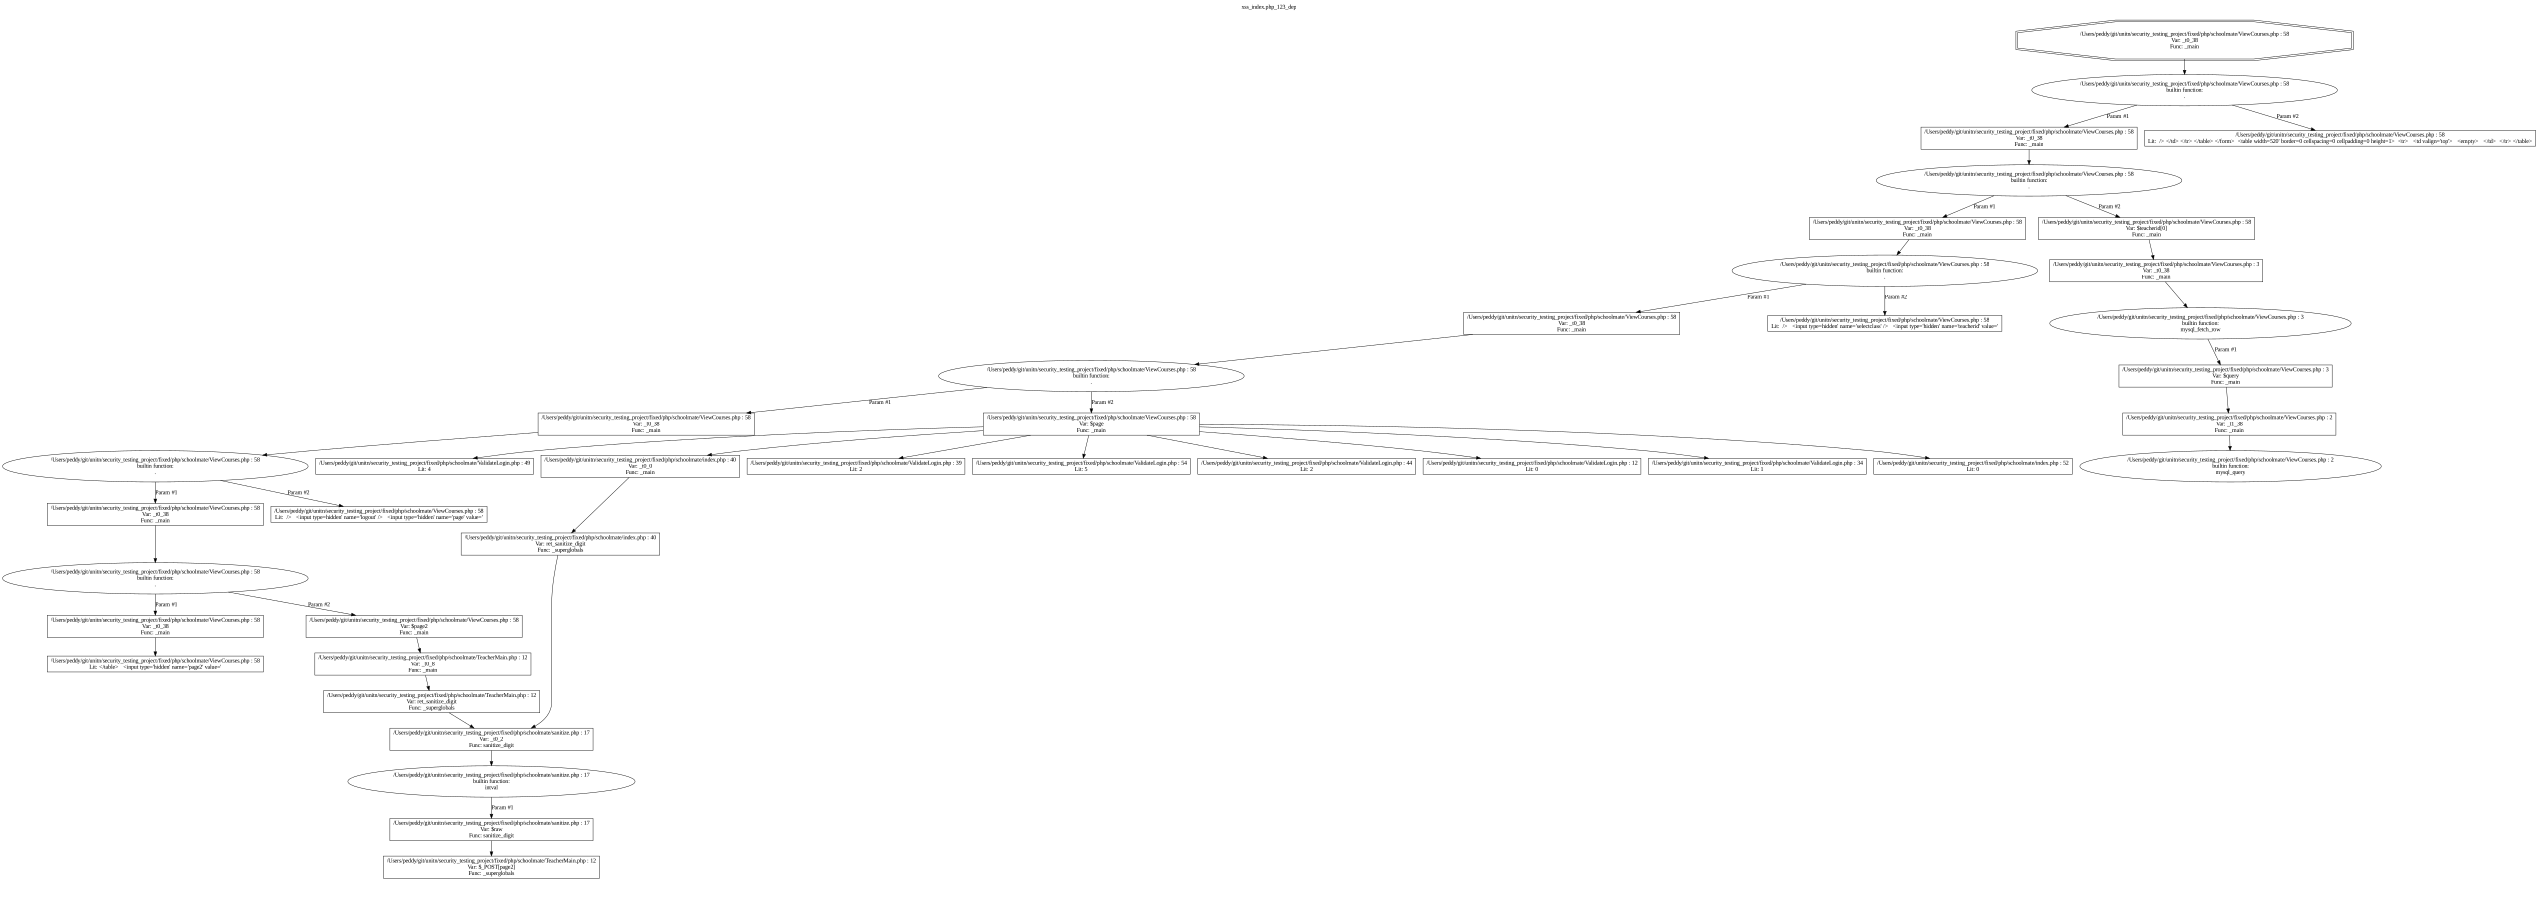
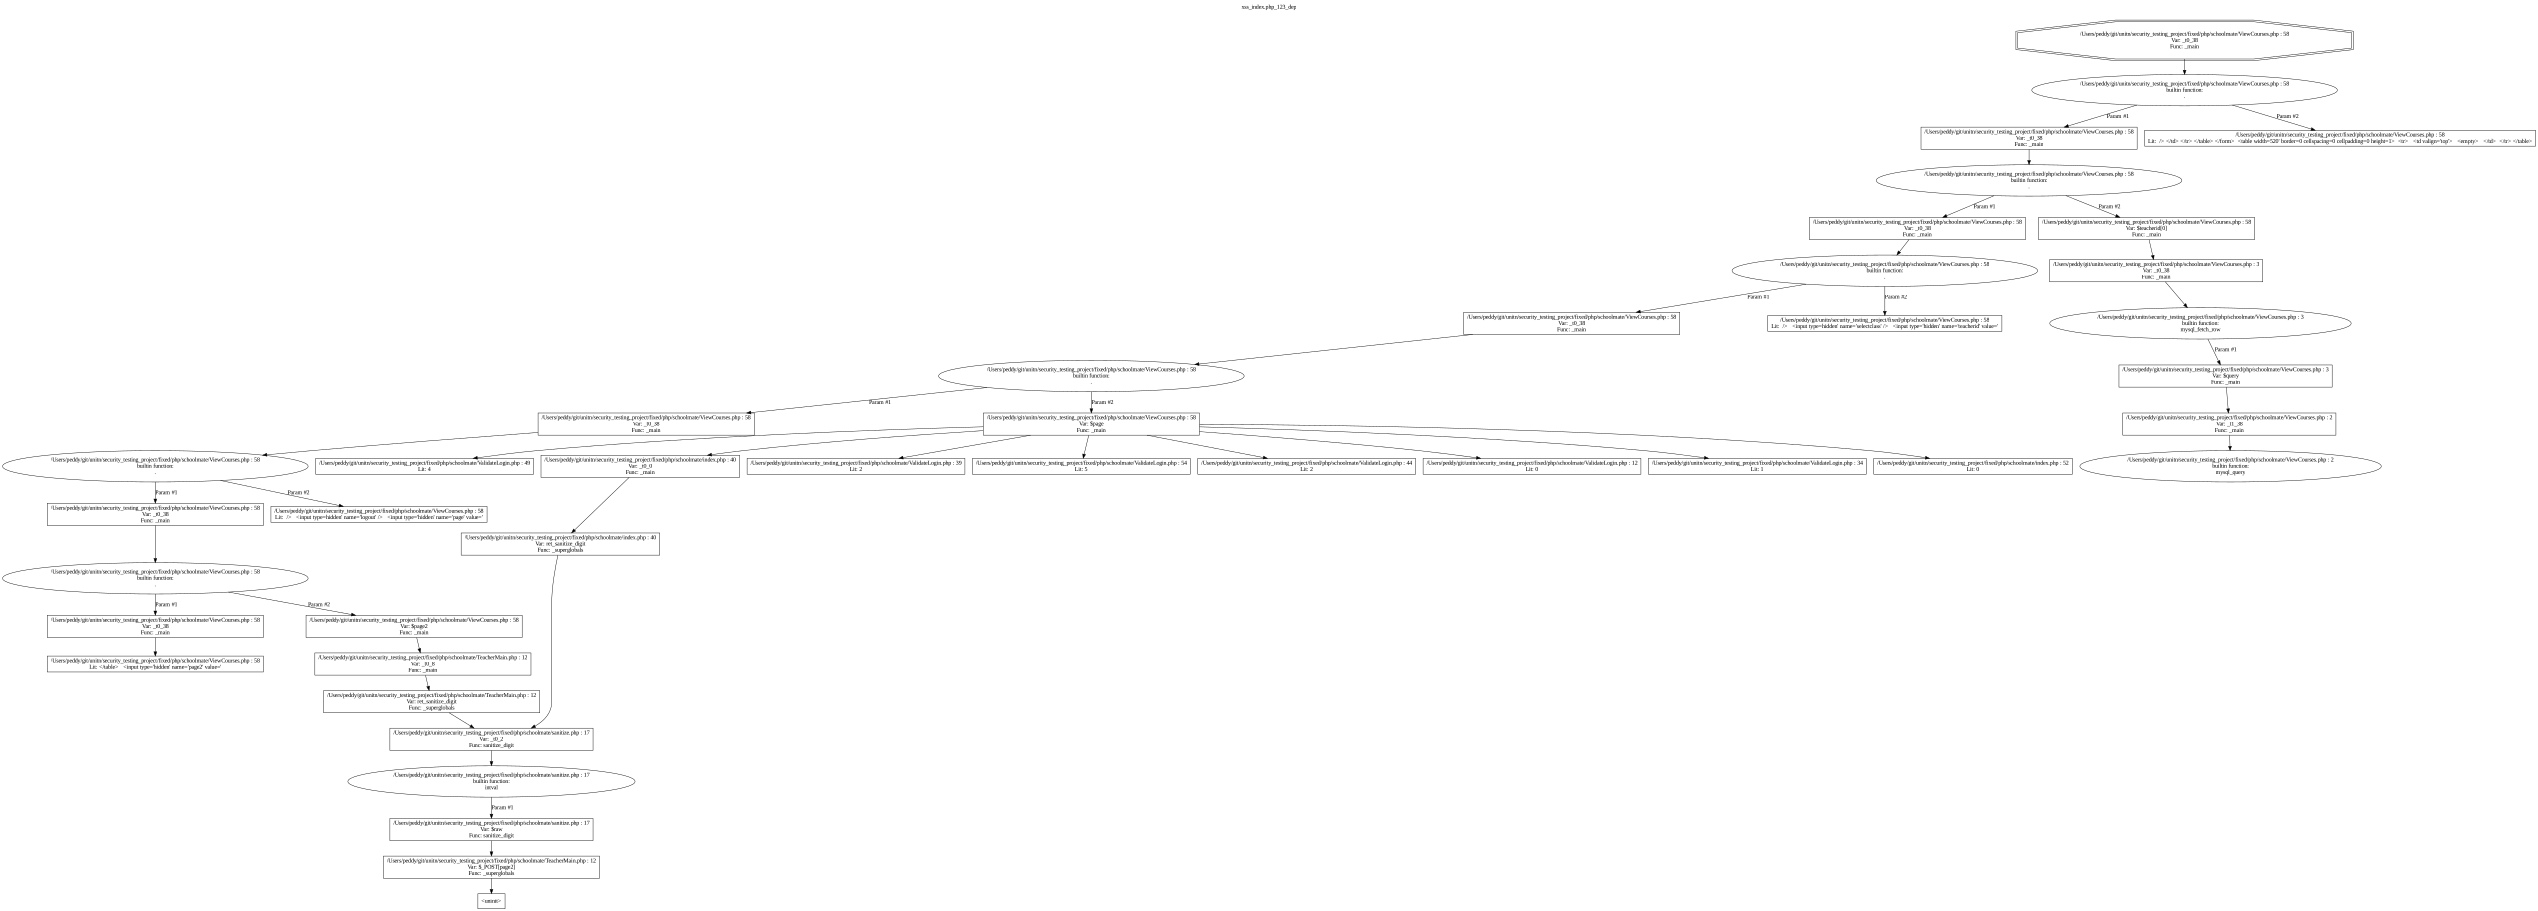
none -> (491, 901)
